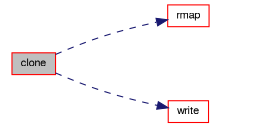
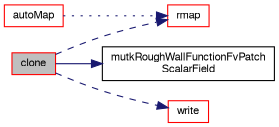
none -> (34, 16)
none -> (188, 64)
